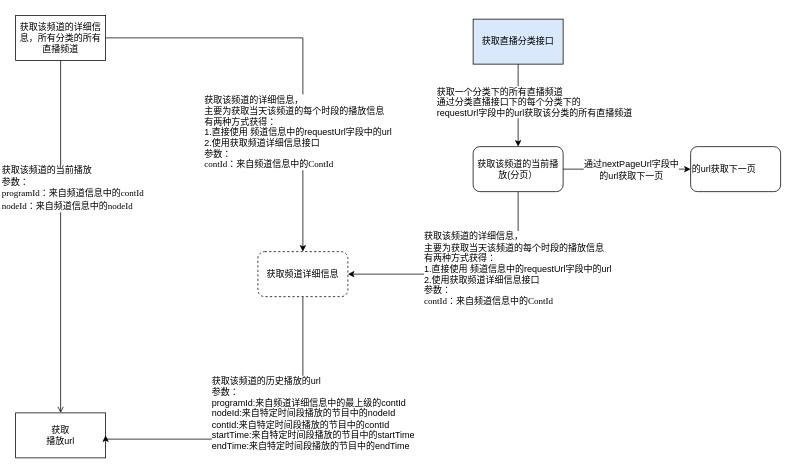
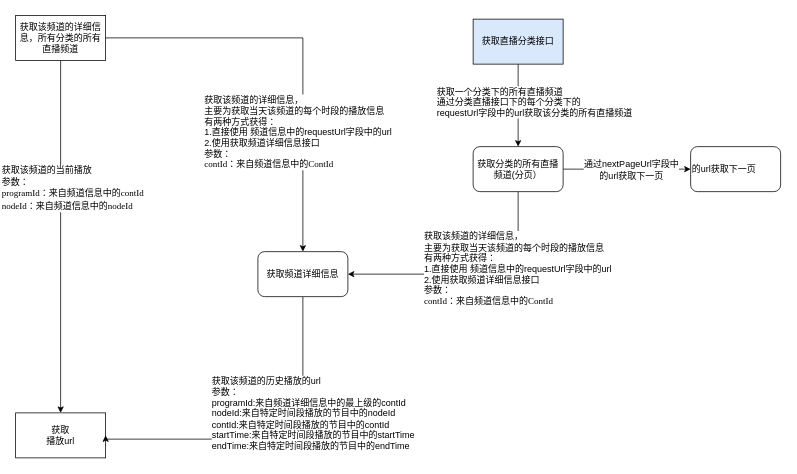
(518, 169) -> (518, 169)
(303, 274) -> (303, 274)
(60, 407) -> (60, 406)
